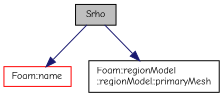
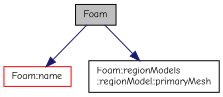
(96, 15) -> (96, 15)
(154, 77) -> (154, 77)
